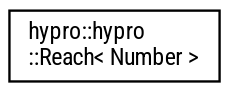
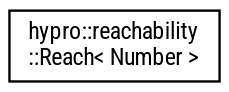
(115, 46) -> (115, 46)
